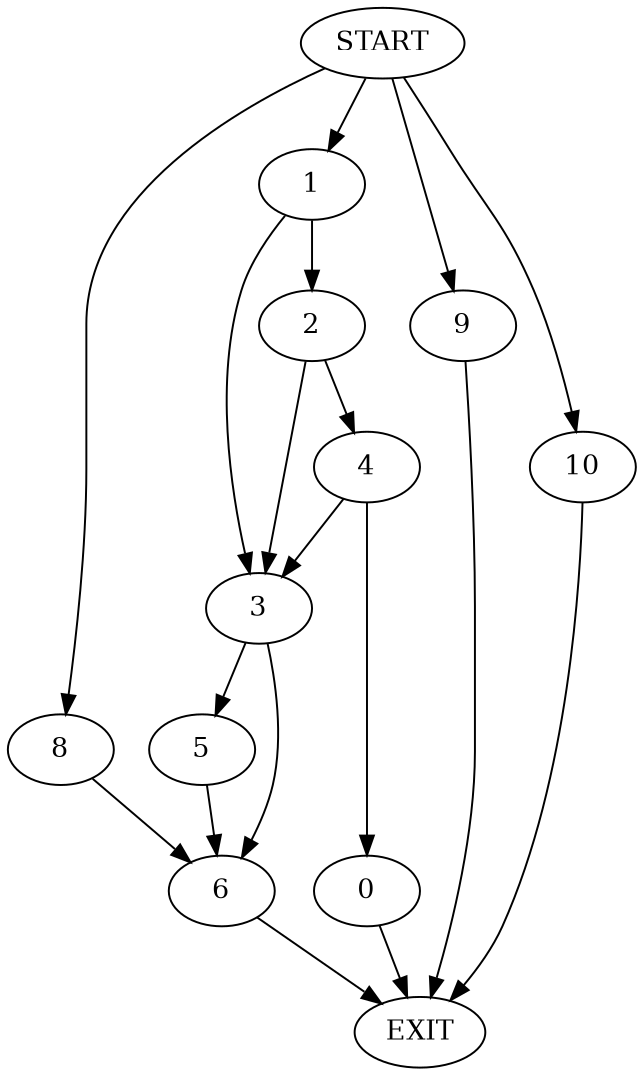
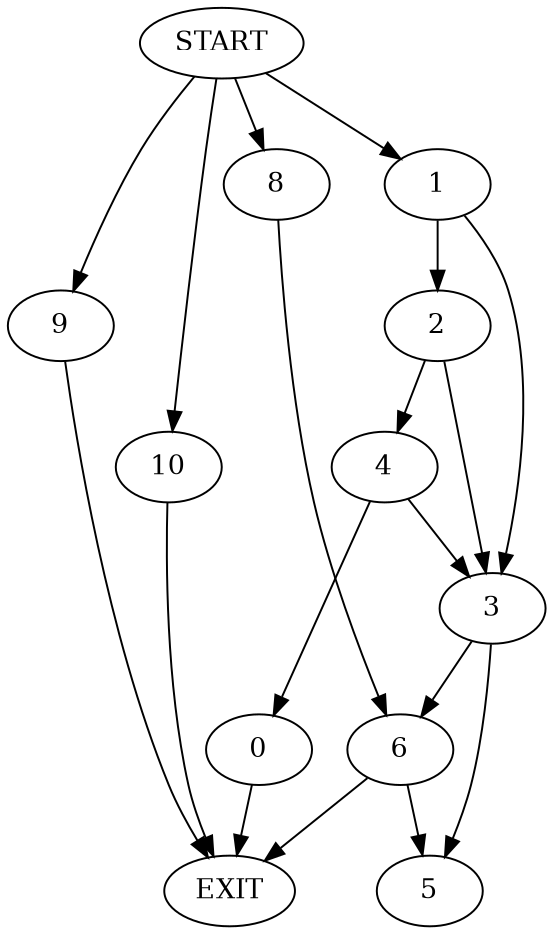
(210, 810) -> (413, 810)
